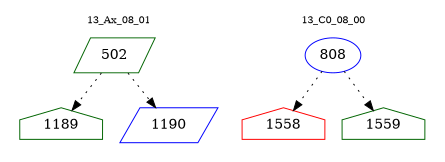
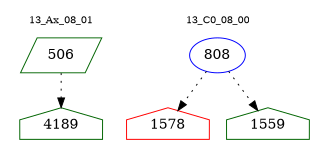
(115, 55) -> (61, 55)
(61, 125) -> (61, 125)
(169, 125) -> none
(283, 125) -> (168, 125)
